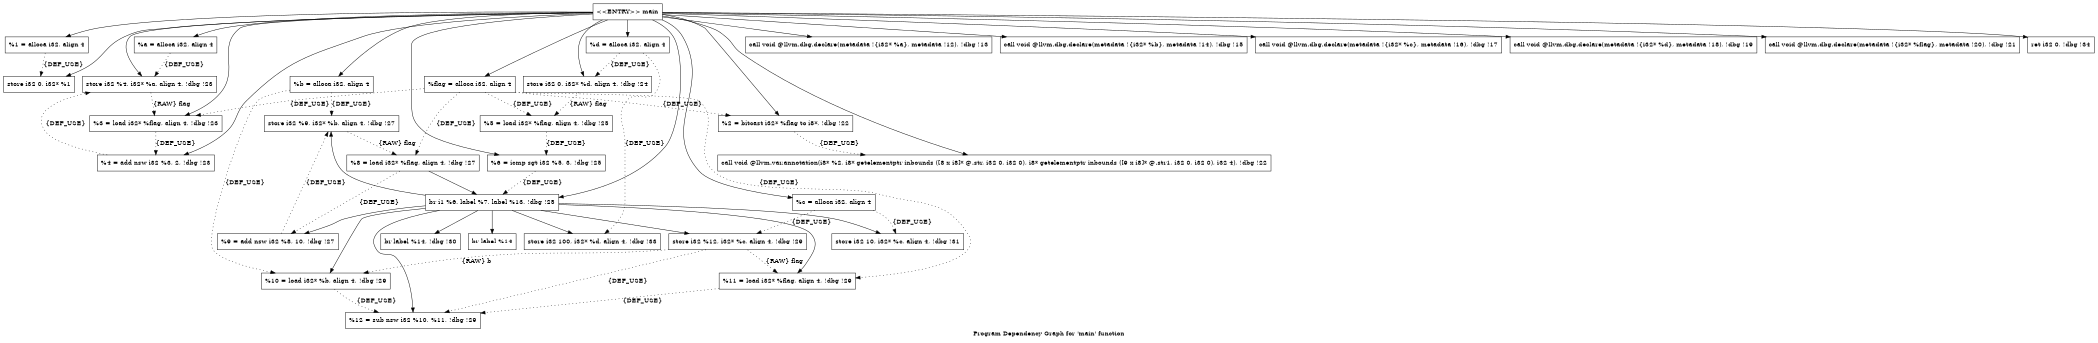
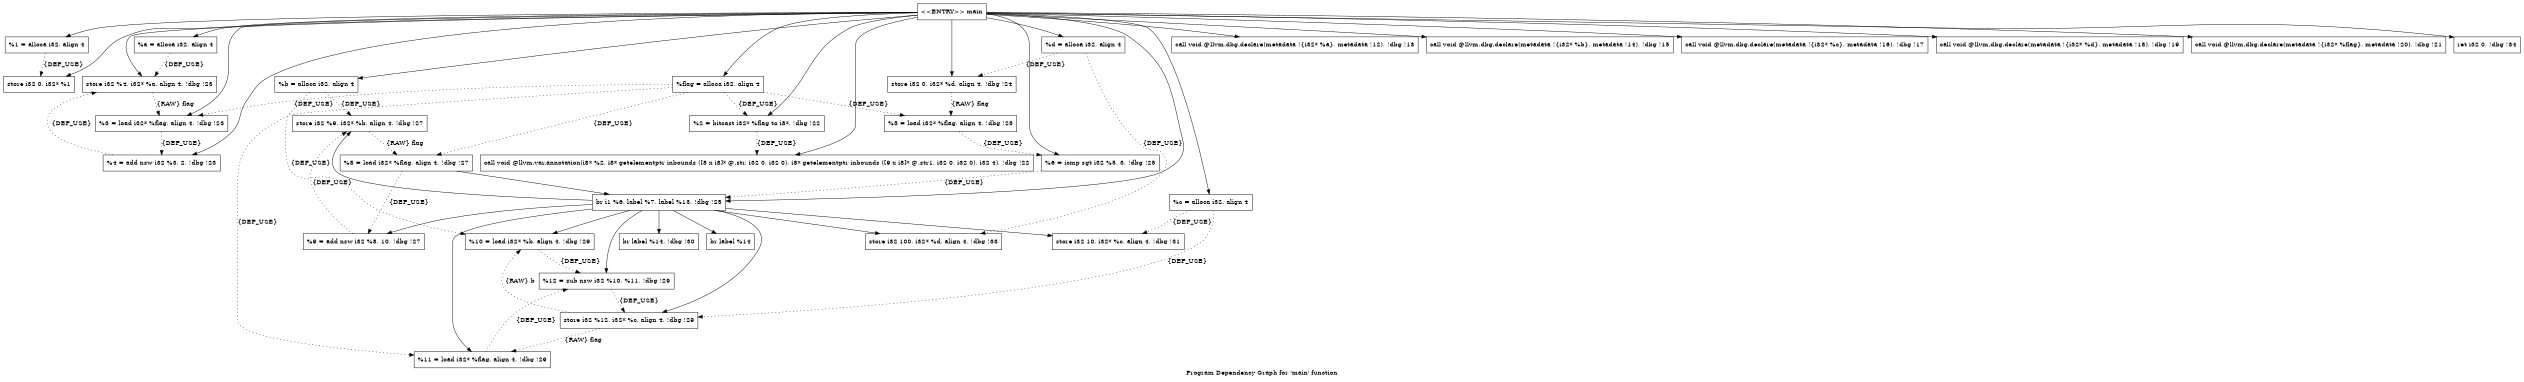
(578, 281) -> (617, 299)
